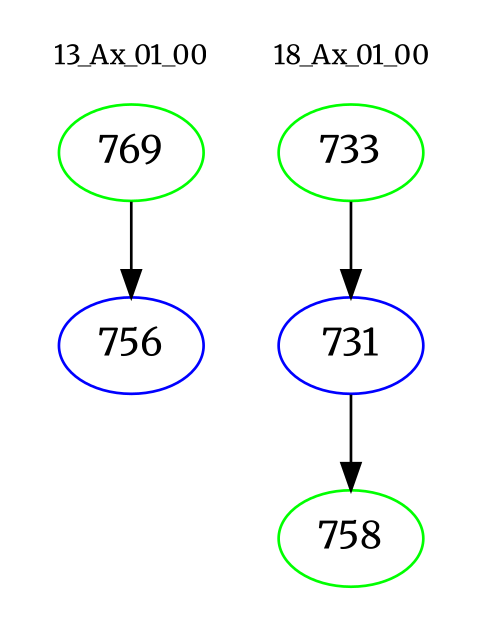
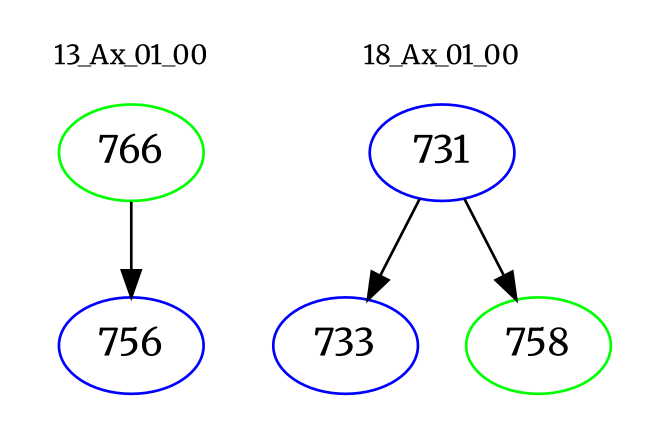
(131, 153) -> (131, 153)
(351, 153) -> (346, 346)
(351, 236) -> (400, 237)
